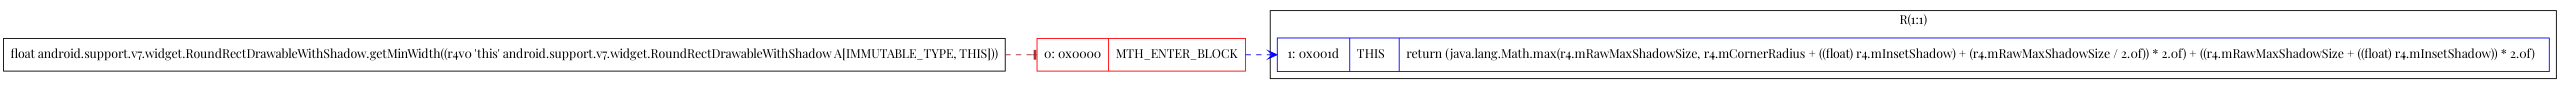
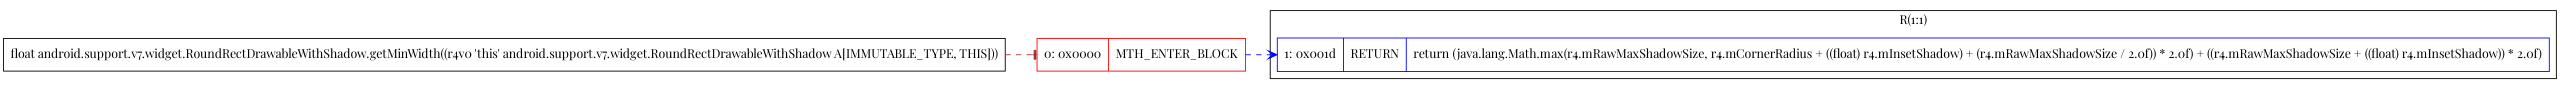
(1371, 54) -> (1375, 54)
